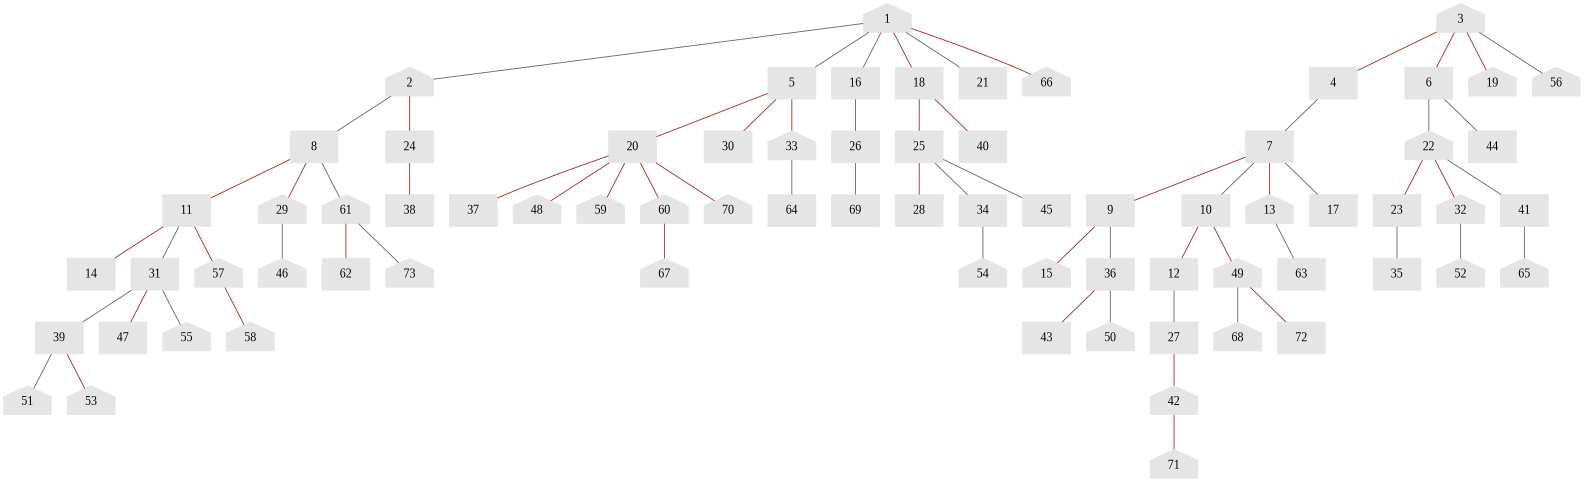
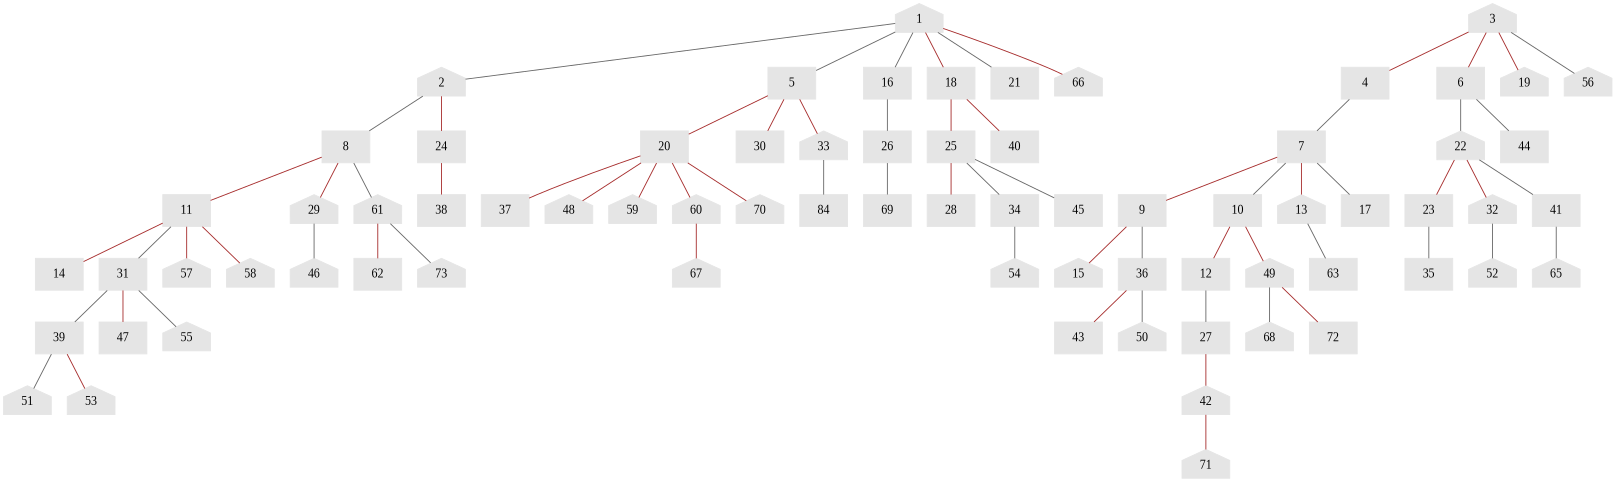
(792, 211) -> (824, 211)
(234, 306) -> (221, 245)
